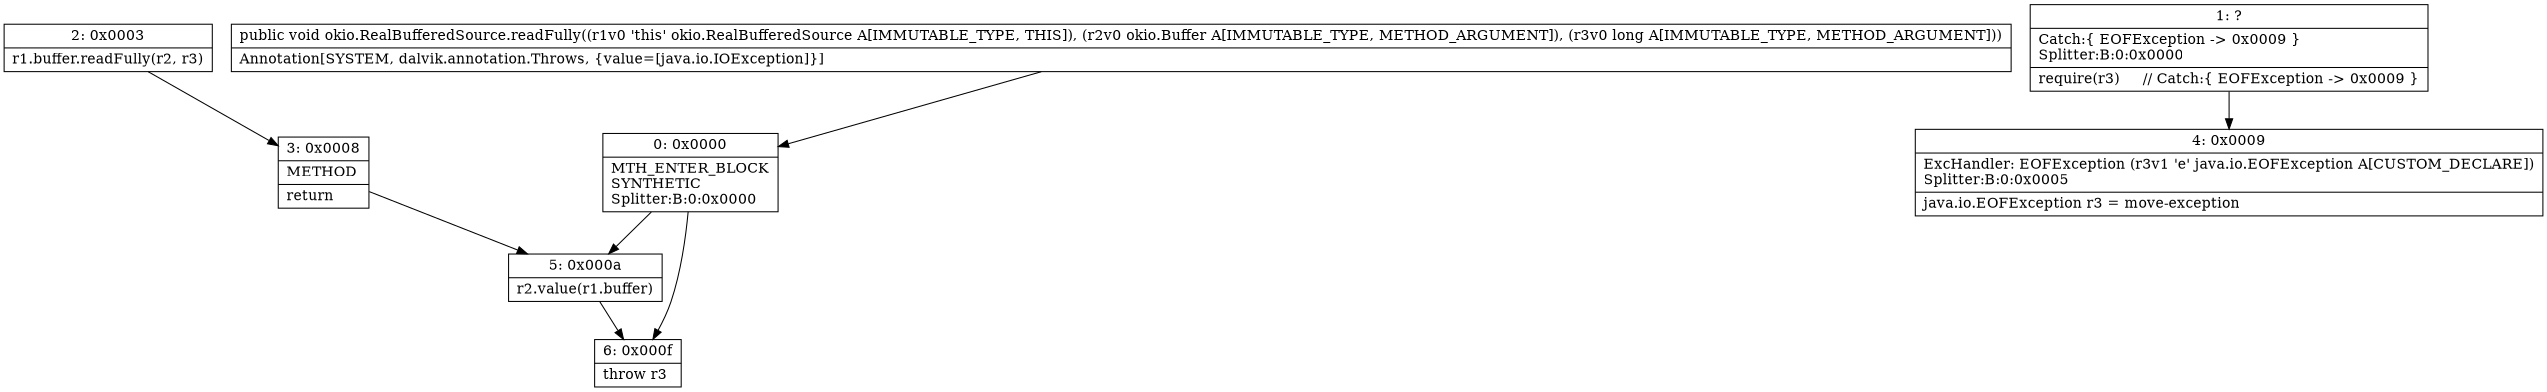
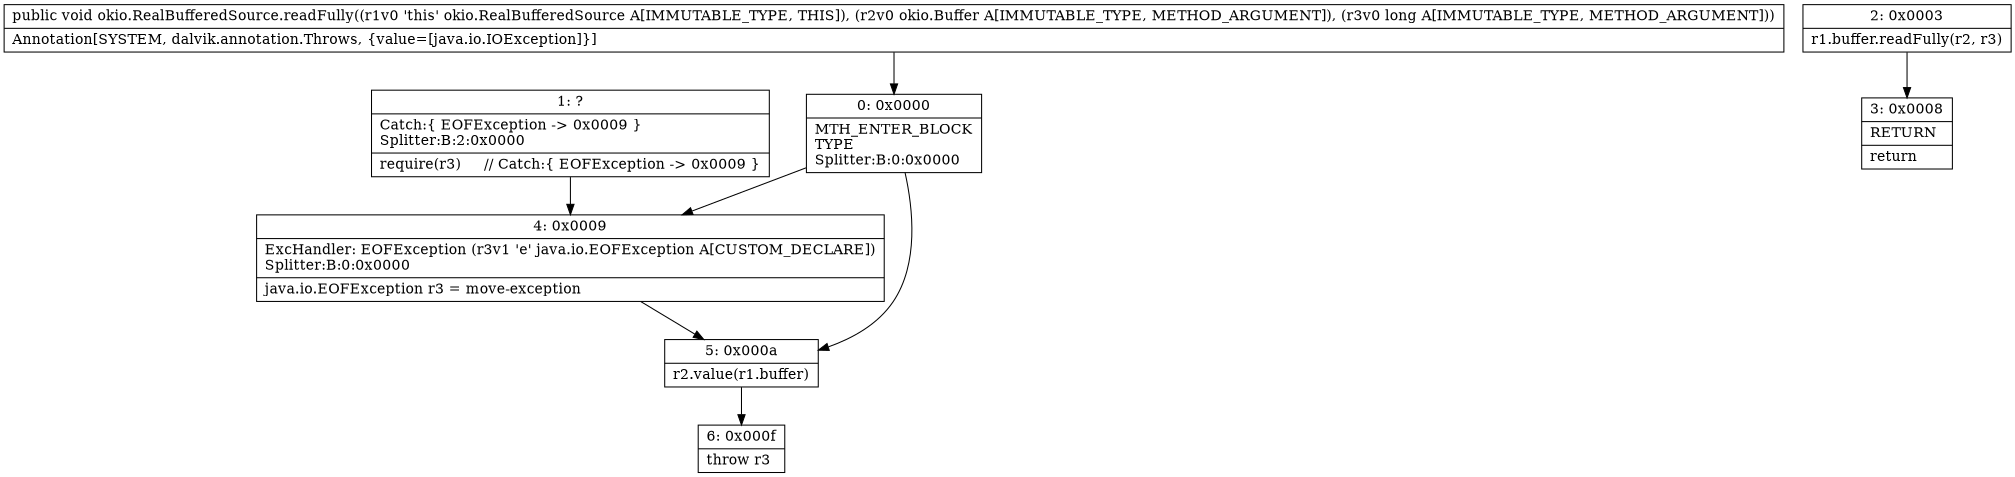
(2112, 55) -> (453, 141)
(322, 172) -> (1903, 133)
(1997, 180) -> (338, 265)
(656, 184) -> (835, 145)
(443, 221) -> (668, 318)
(679, 273) -> (749, 189)
